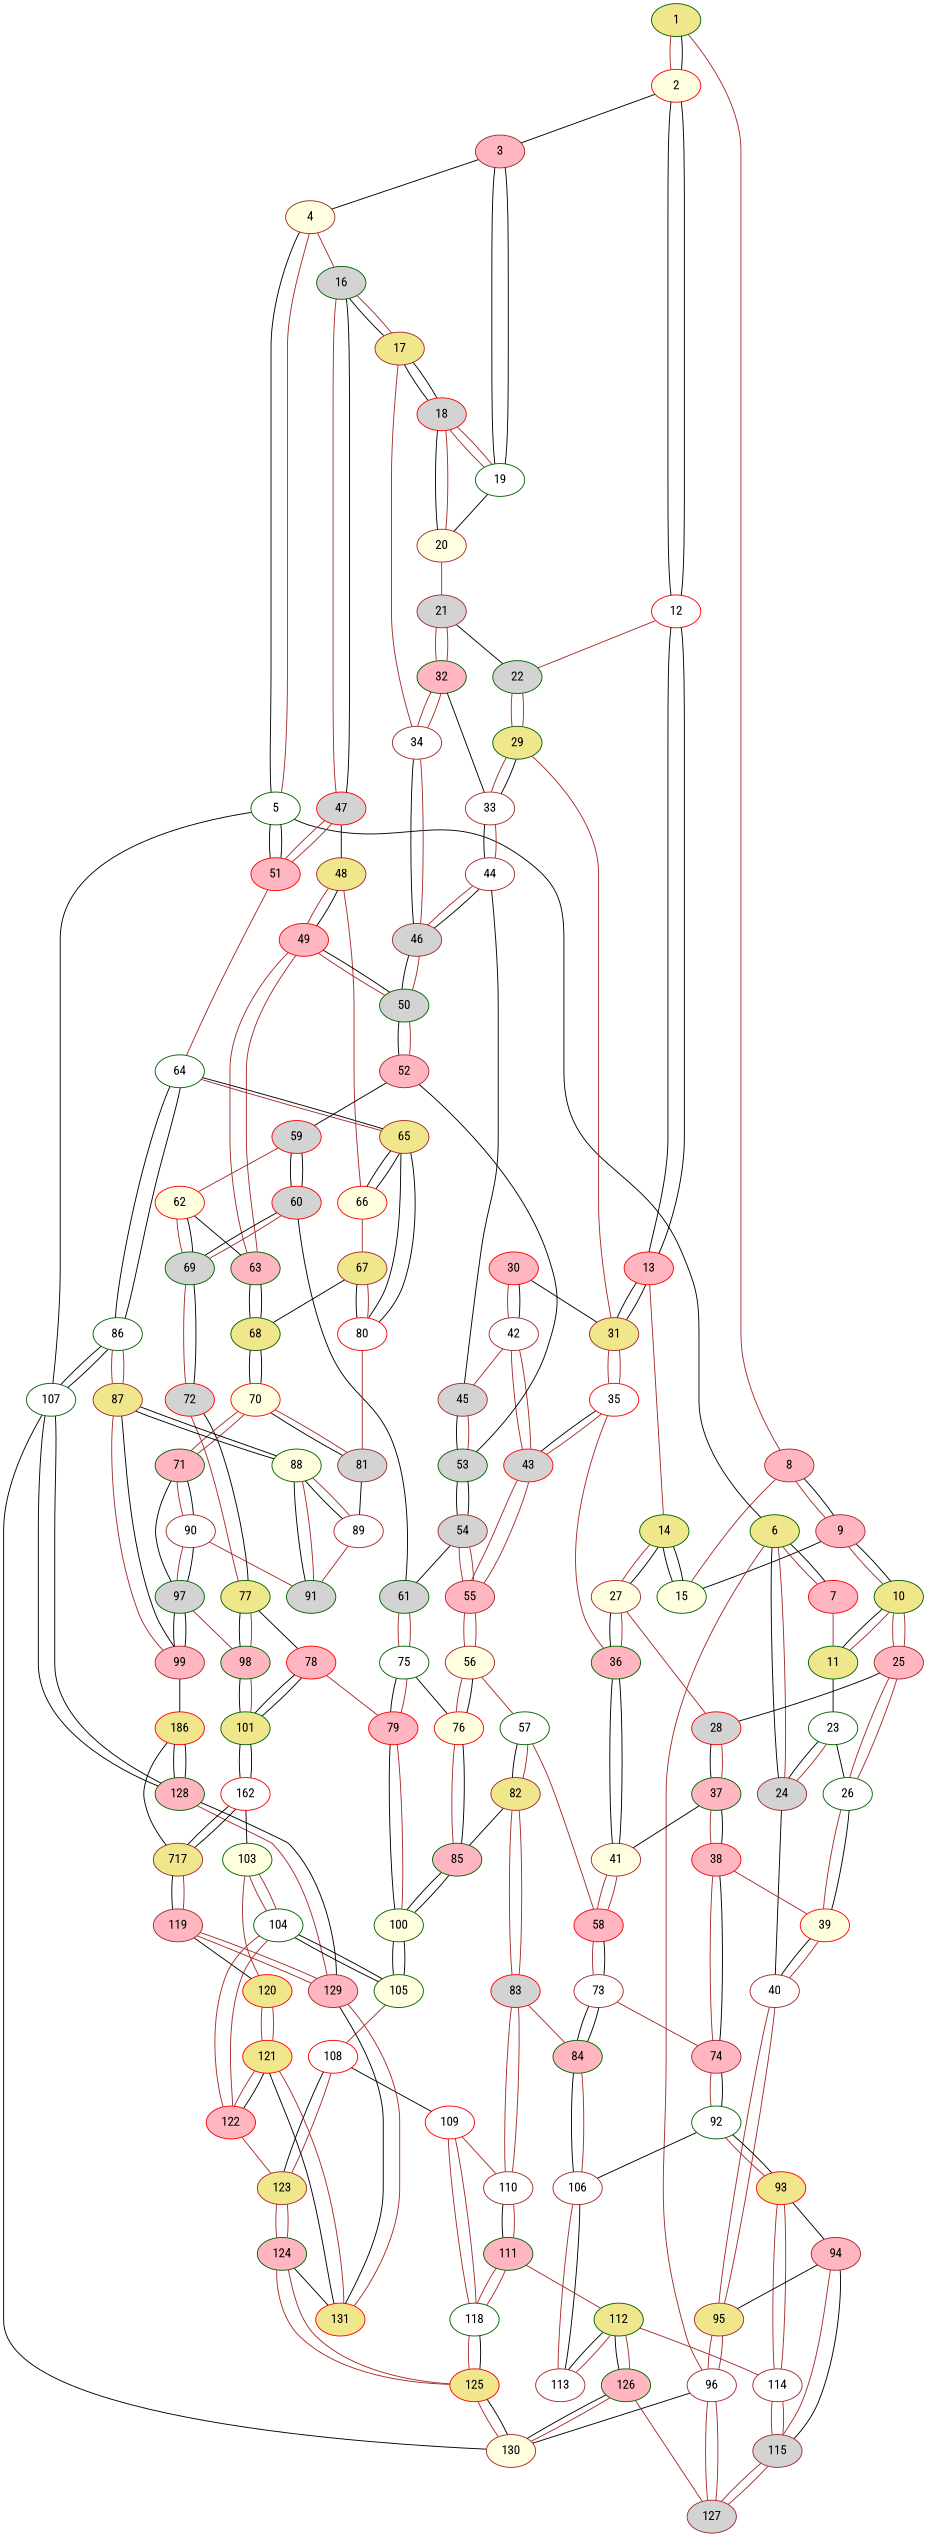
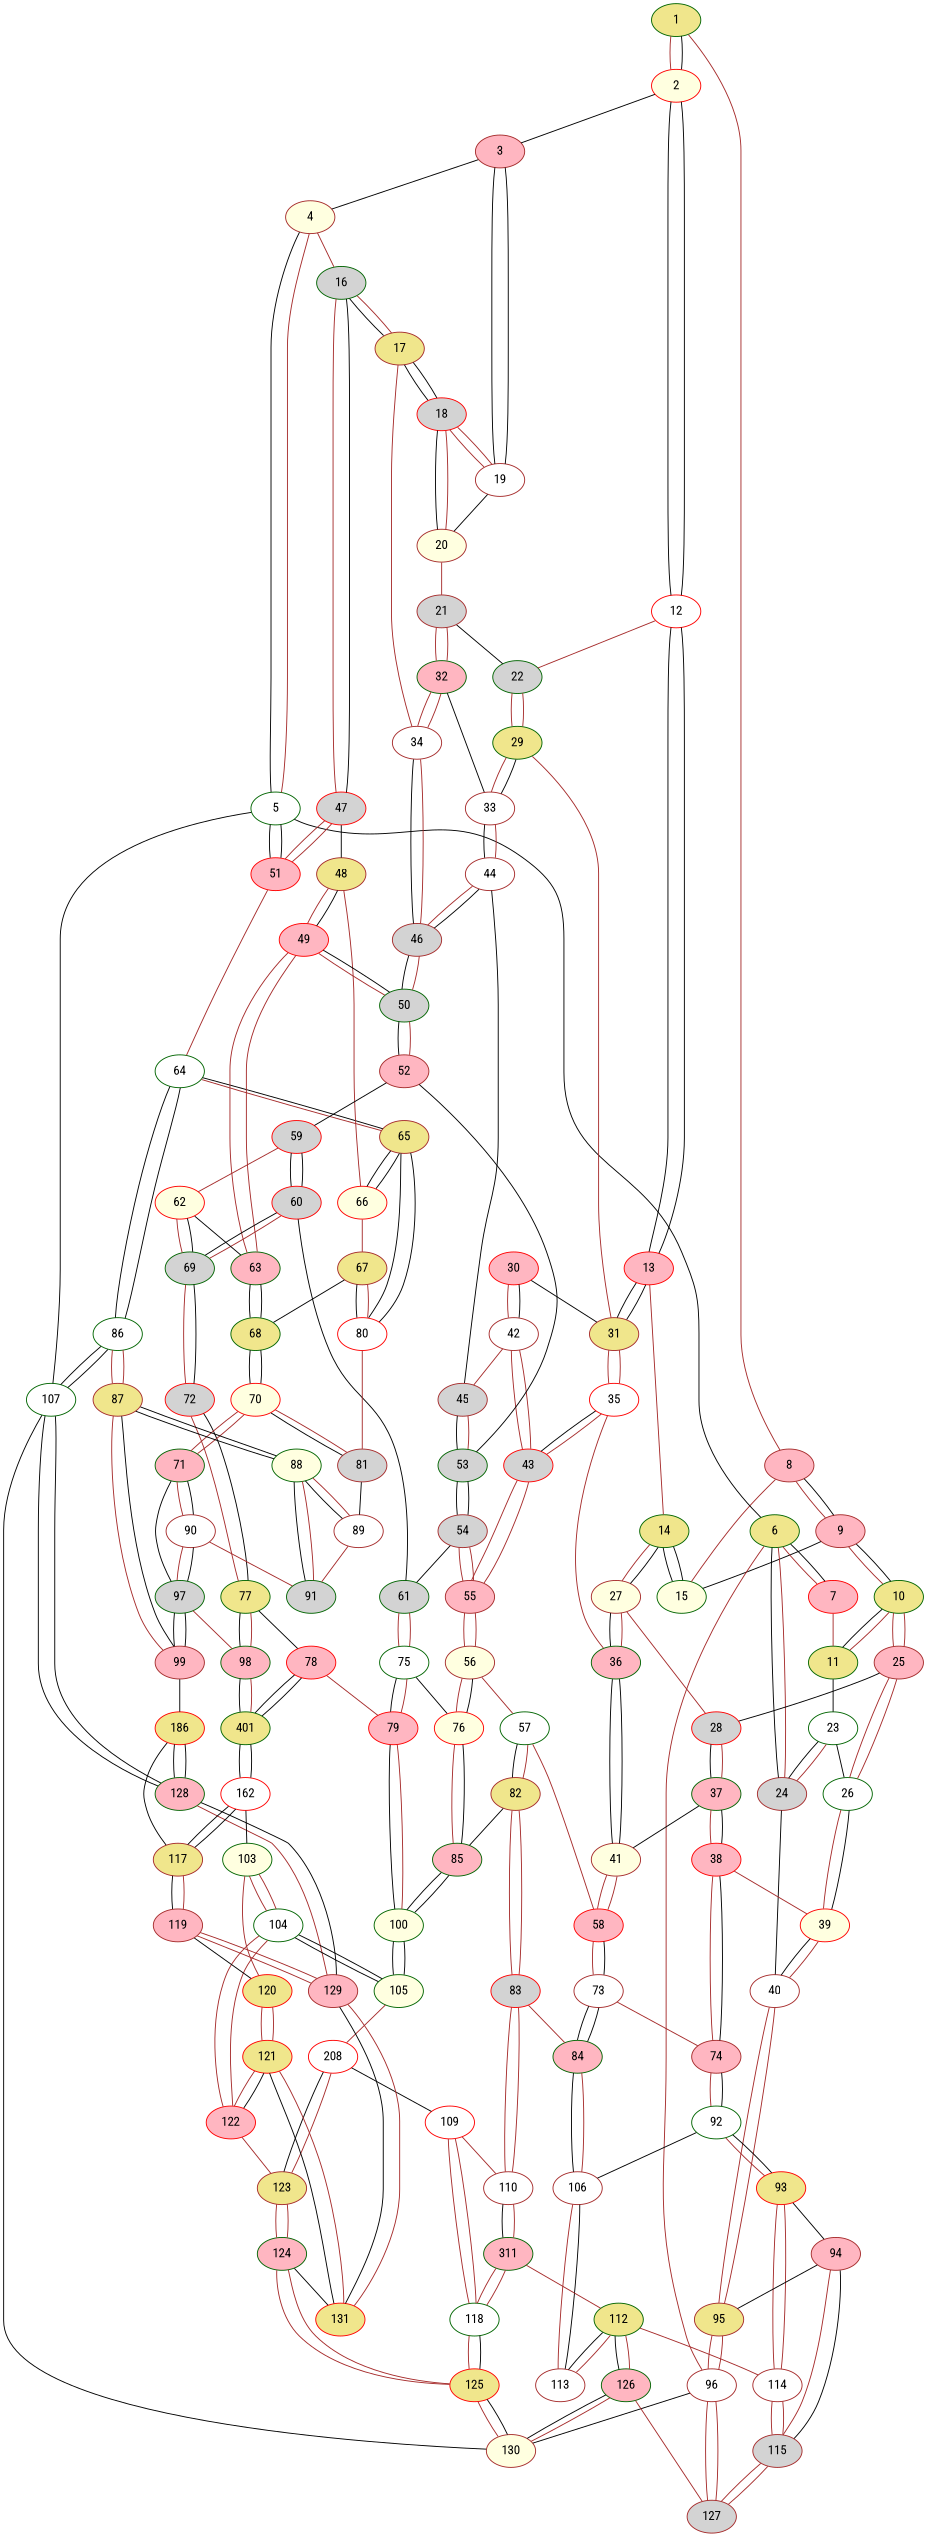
(500, 480) -> (500, 480)
(245, 1728) -> (245, 1728)
(178, 1860) -> (178, 1860)
(333, 2057) -> (333, 2057)
(508, 2254) -> (508, 2254)
